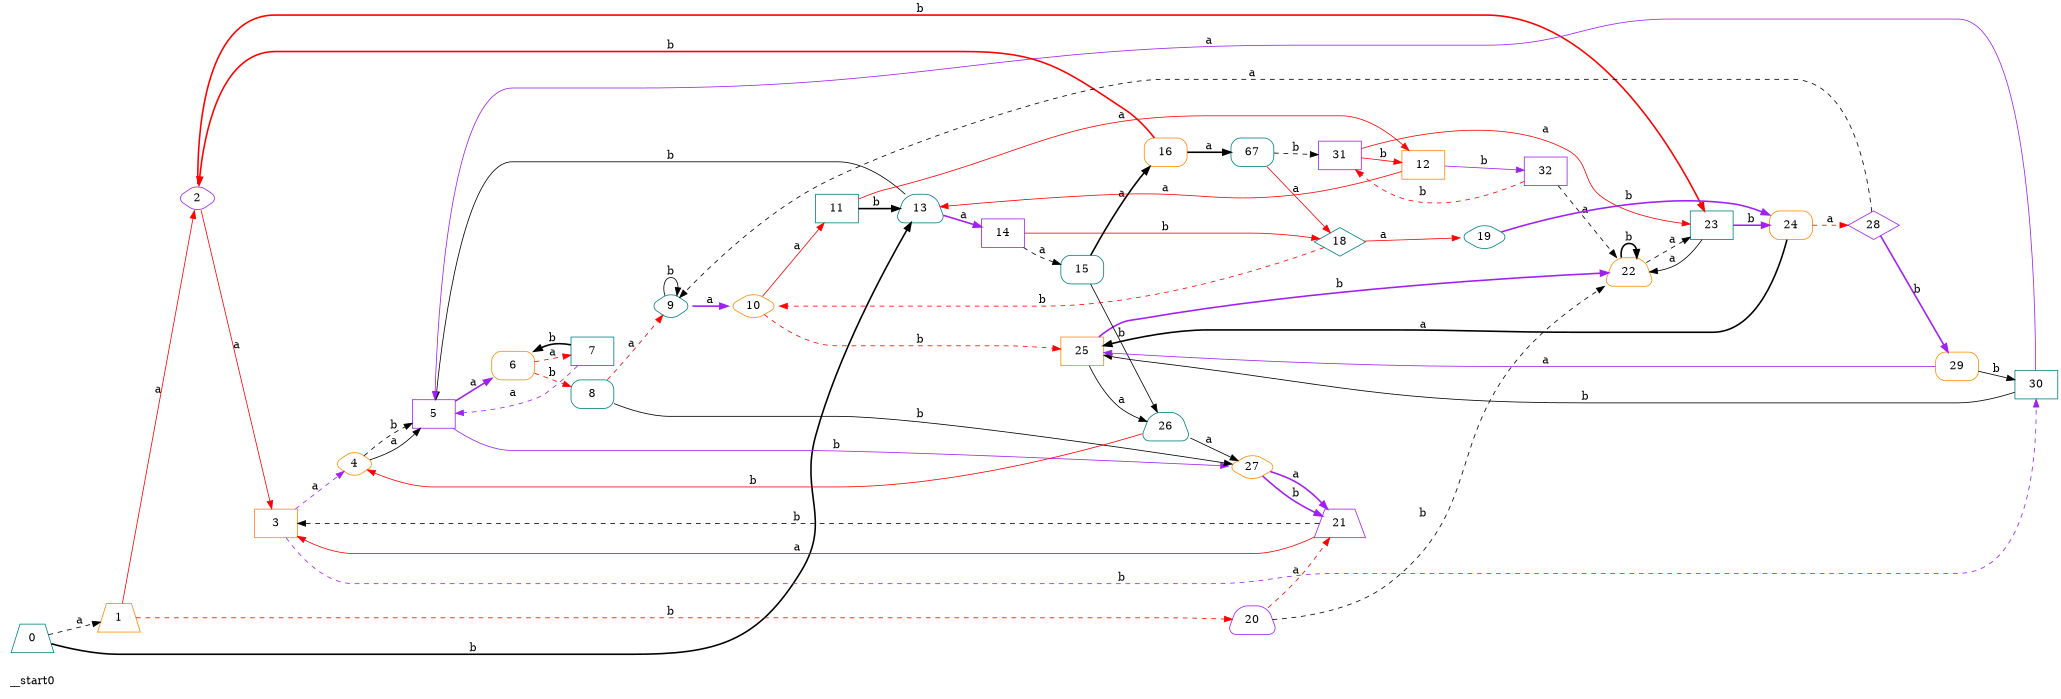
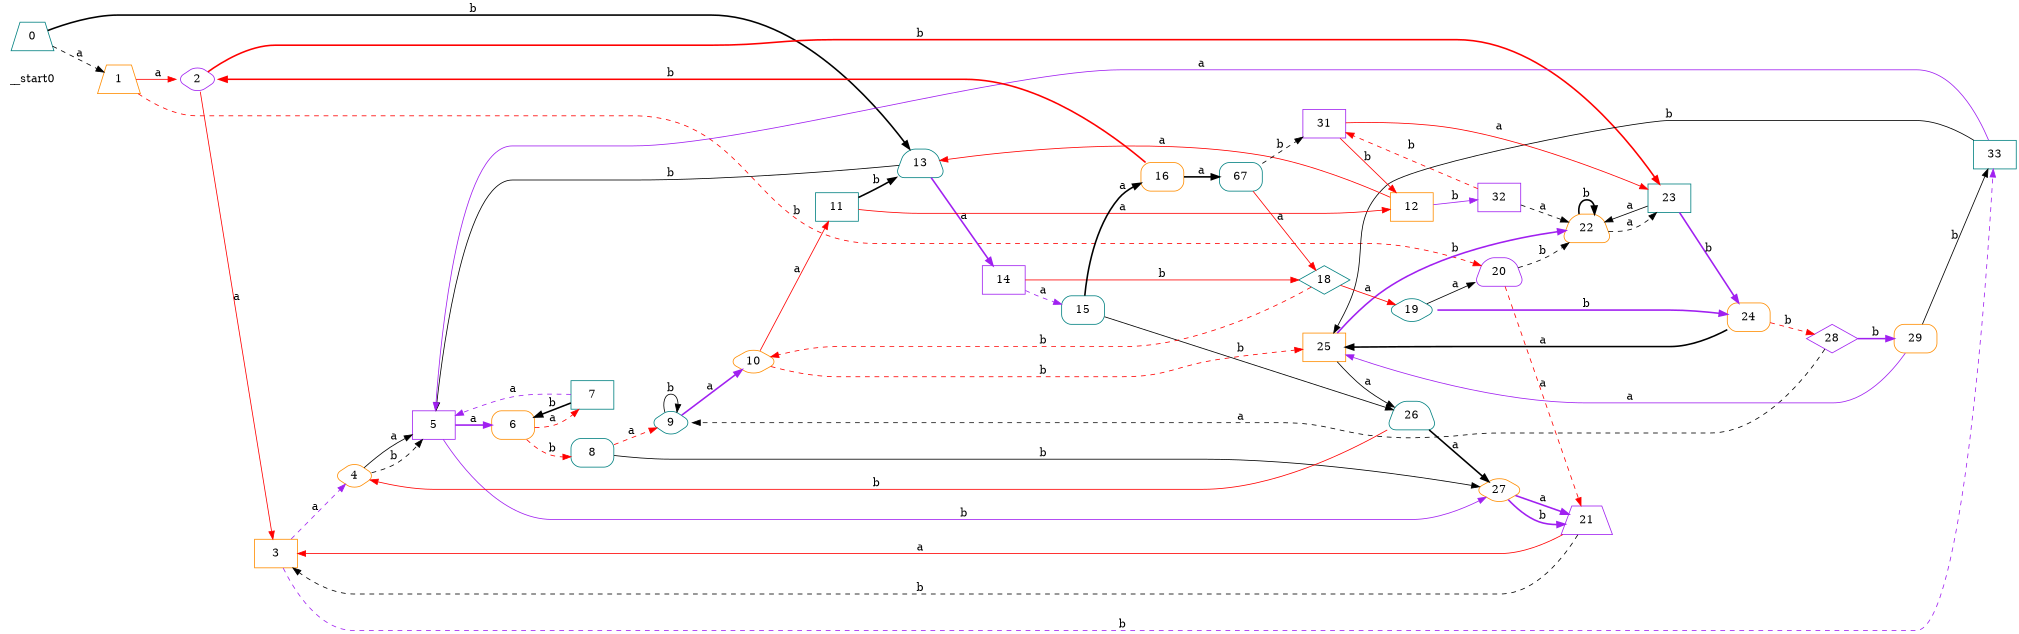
(1830, 219) -> (1788, 321)
(1038, 256) -> (1039, 297)
none -> (1447, 295)
(2036, 385) -> (1995, 155)
(1211, 448) -> (1456, 453)
